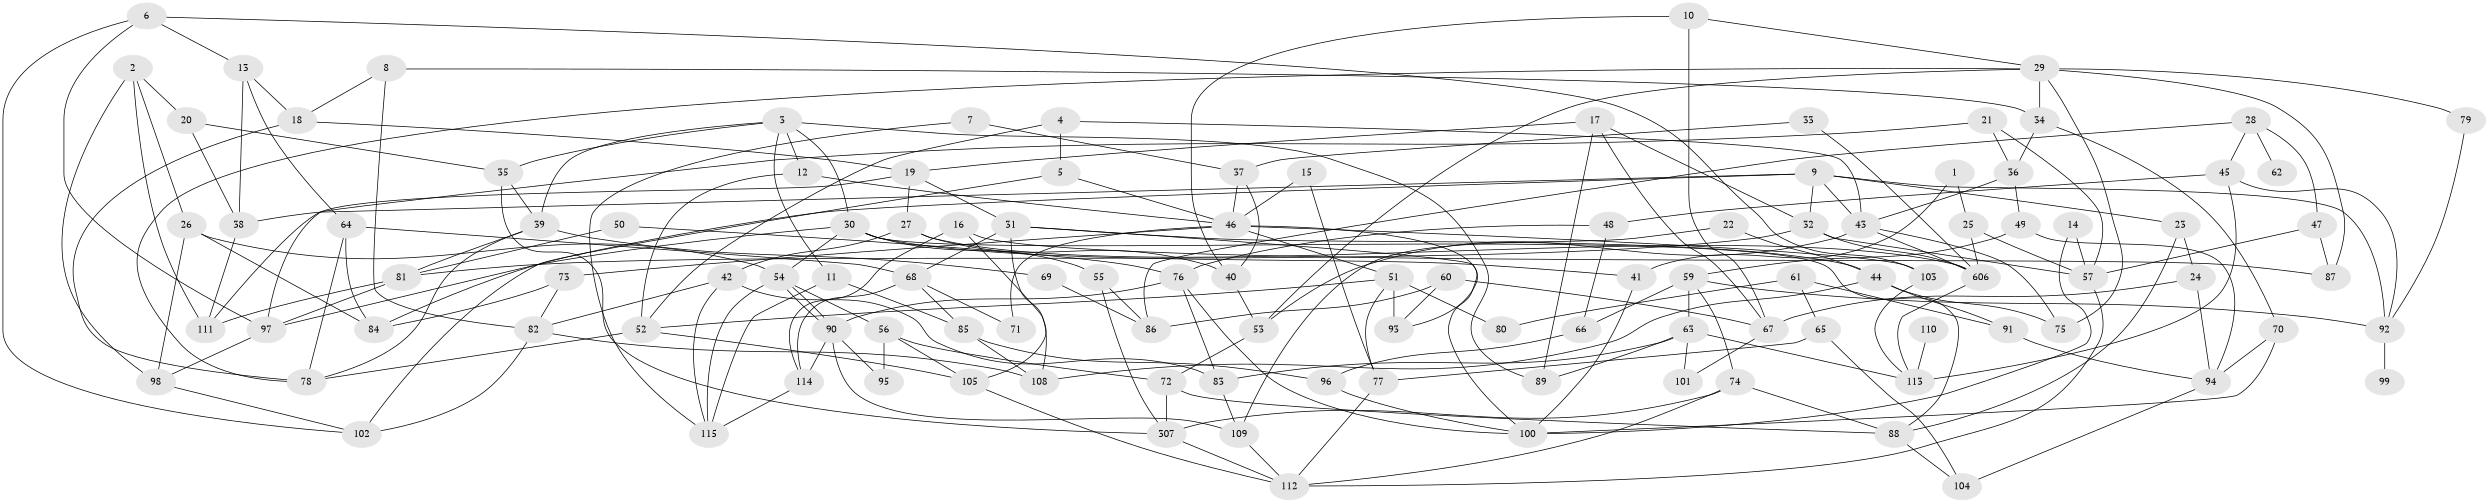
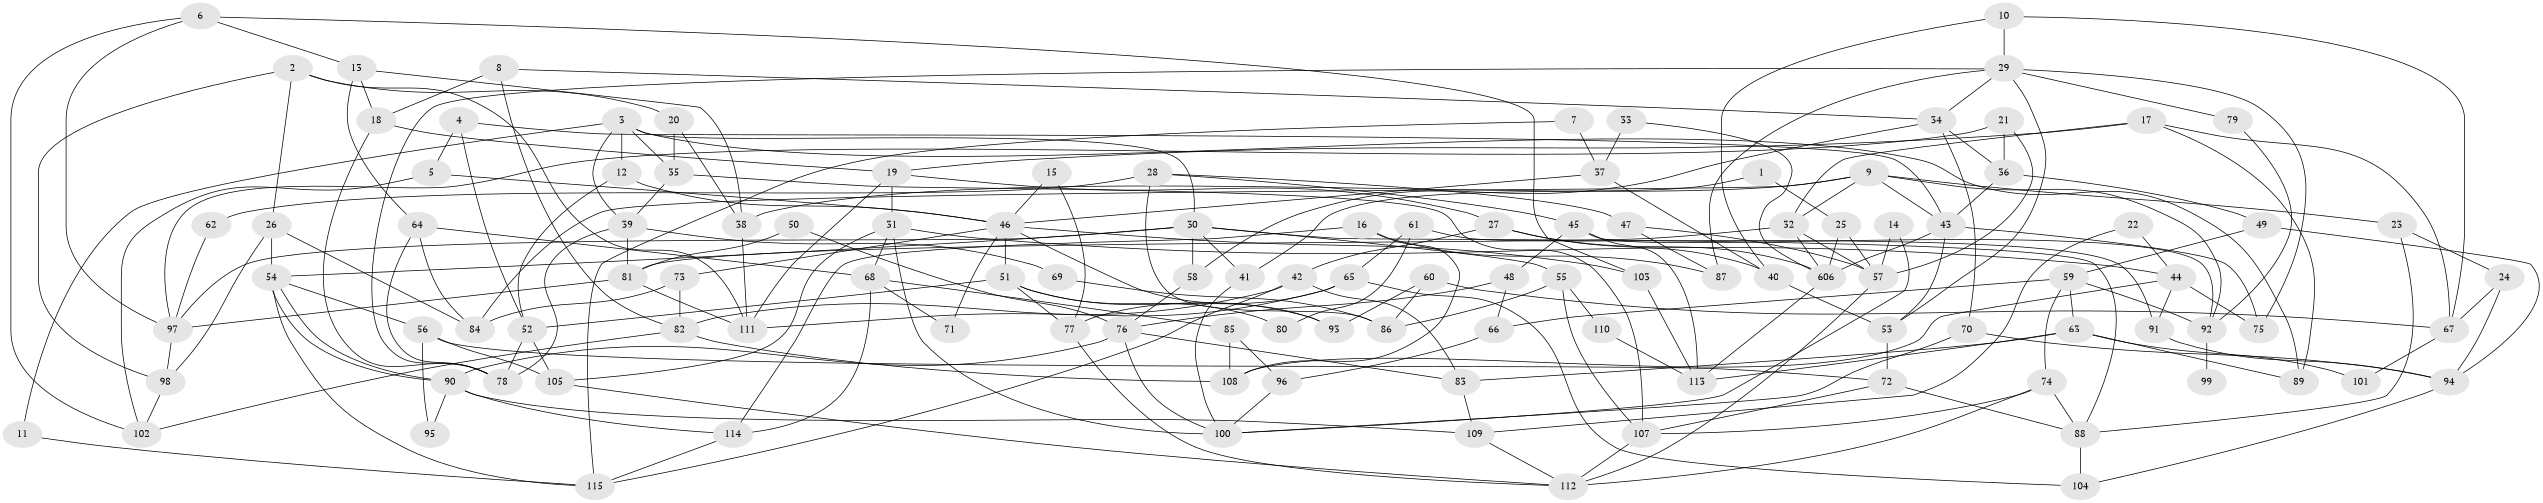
none -> (189, 277)
none -> (1193, 277)
(896, 302) -> none
none -> (1584, 307)
none -> (981, 314)
(1167, 434) -> (1642, 434)
